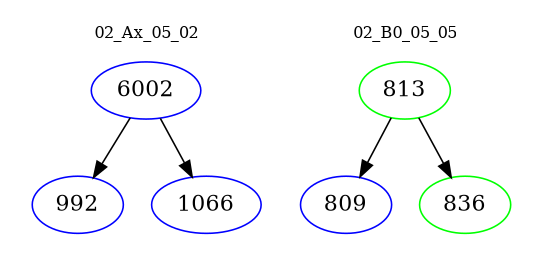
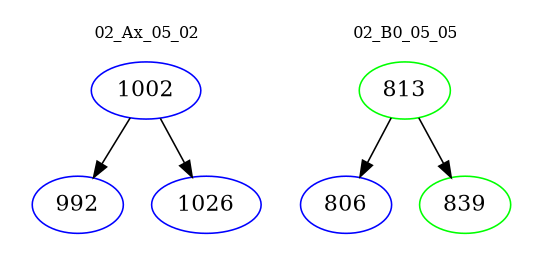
(146, 90) -> (146, 90)
(206, 205) -> (206, 205)
(346, 205) -> (346, 205)
(465, 205) -> (465, 205)
